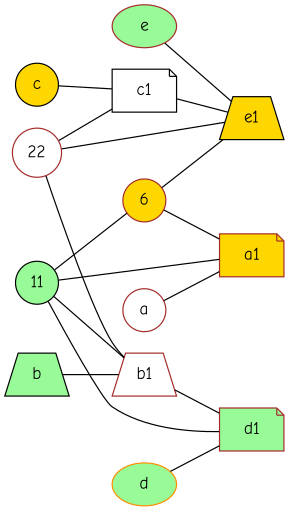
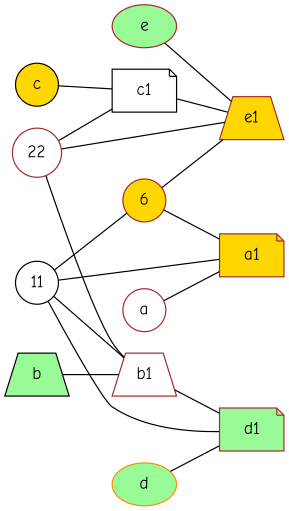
(252, 118) -> (252, 118)
(37, 283) -> (37, 283)
